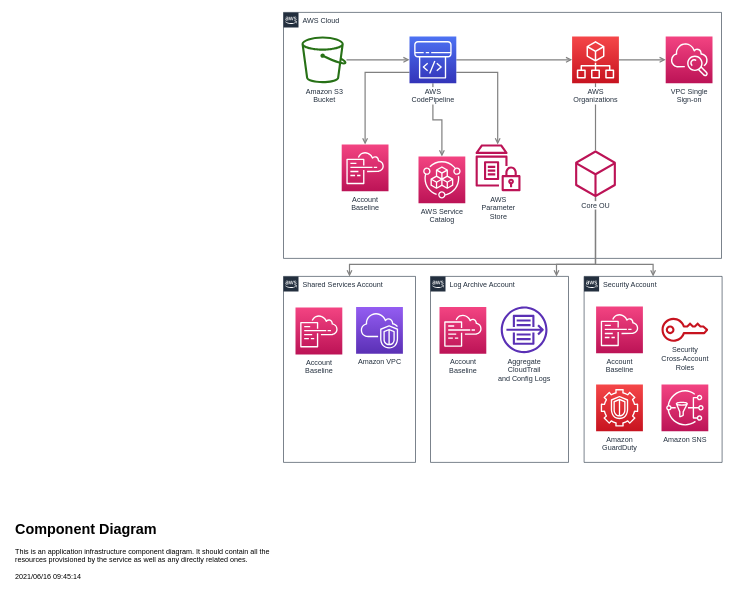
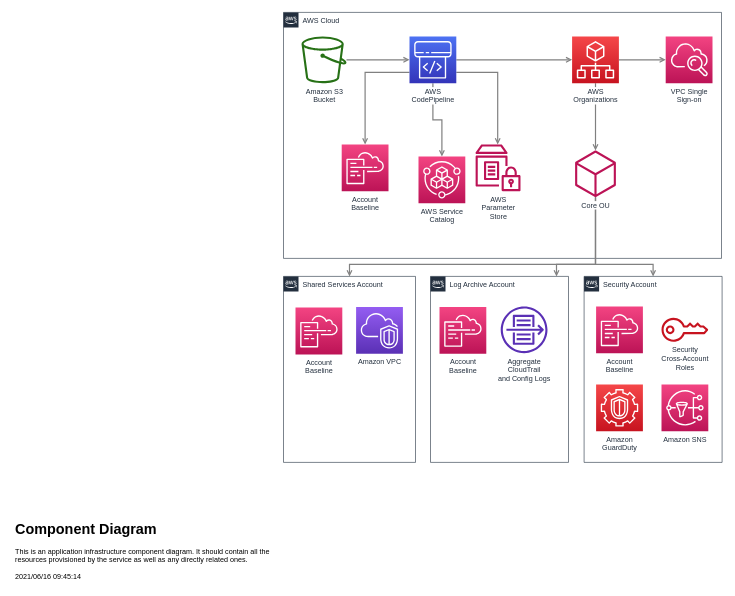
(596, 145) -> (596, 145)
